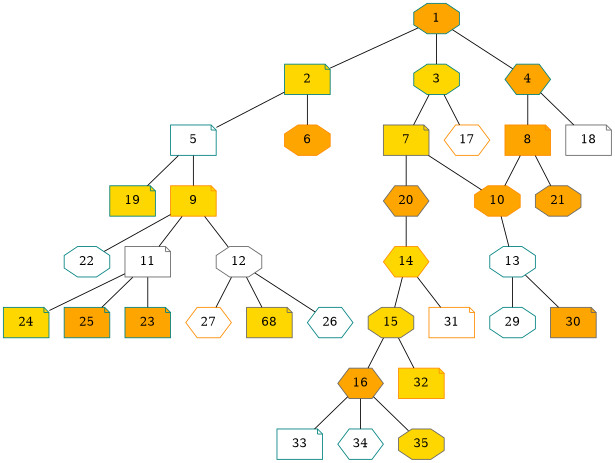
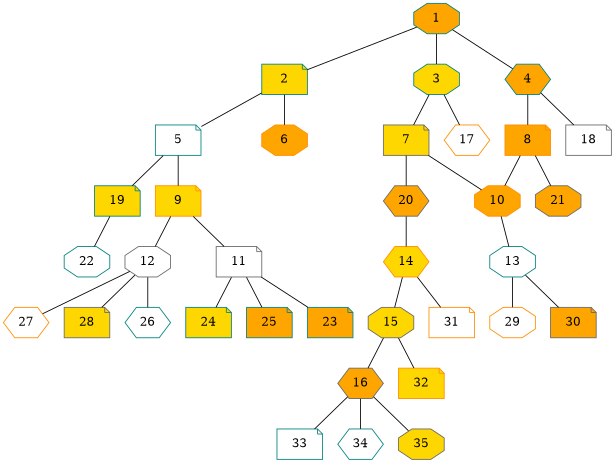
(137, 233) -> (102, 231)
(269, 323) -> (87, 323)
(513, 323) -> (513, 323)
